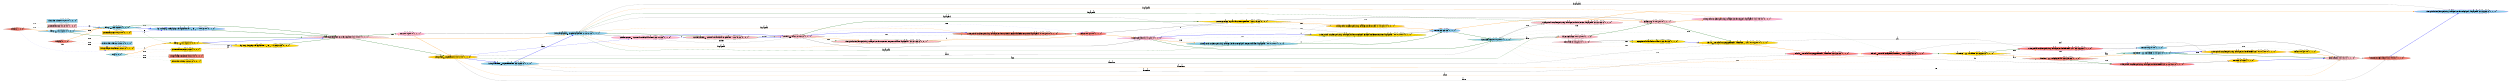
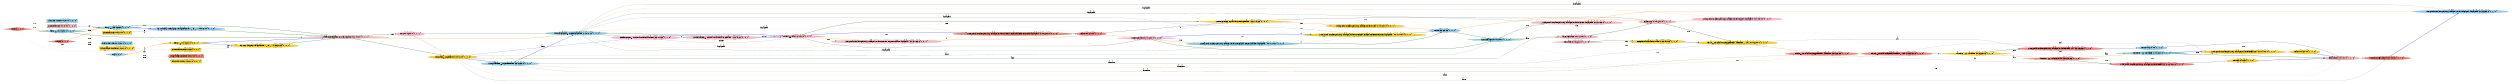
(144, 52) -> (144, 52)
(2323, 55) -> (2323, 55)
